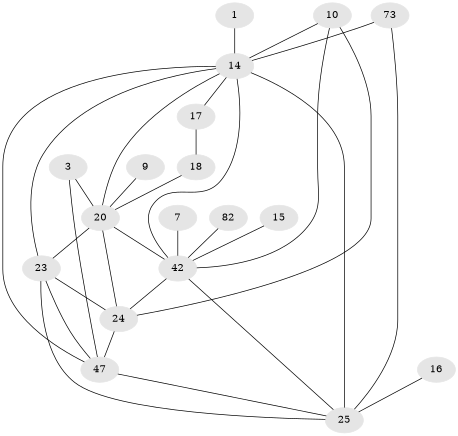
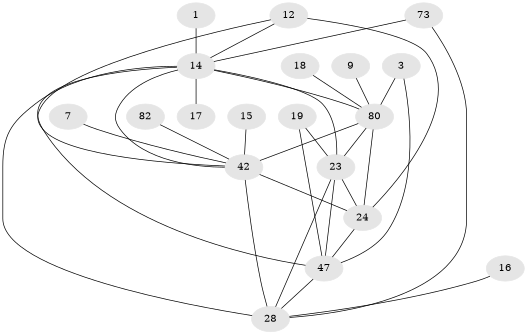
(332, 15) -> (289, 15)
none -> (297, 117)
(196, 142) -> none
(100, 218) -> (375, 117)
(344, 420) -> (271, 319)
